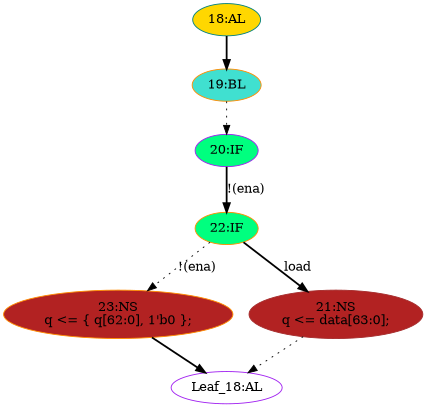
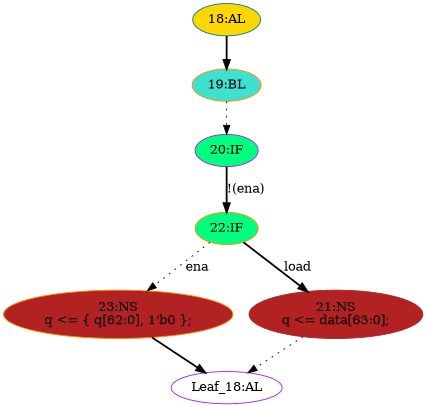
(197, 267) -> (197, 267)
